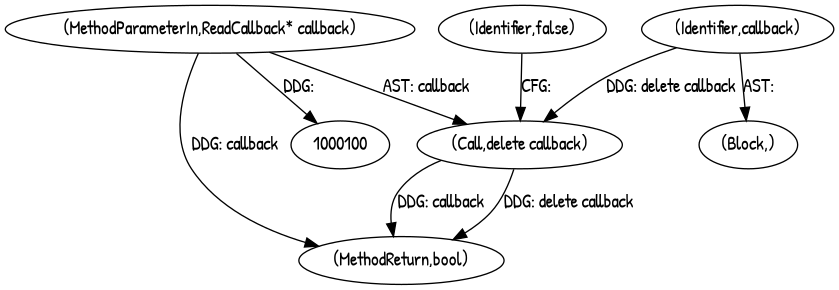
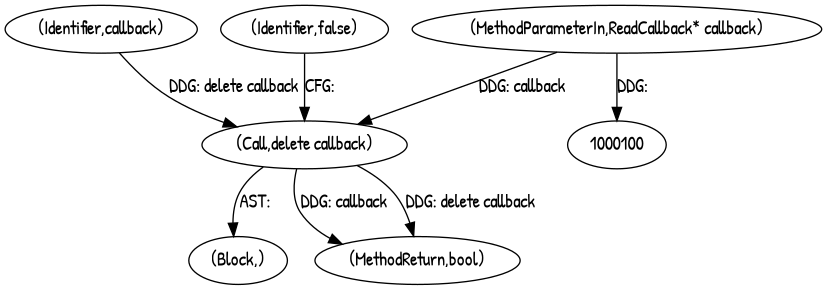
(742, 80) -> (240, 191)
(427, 87) -> (523, 87)
(197, 176) -> none
